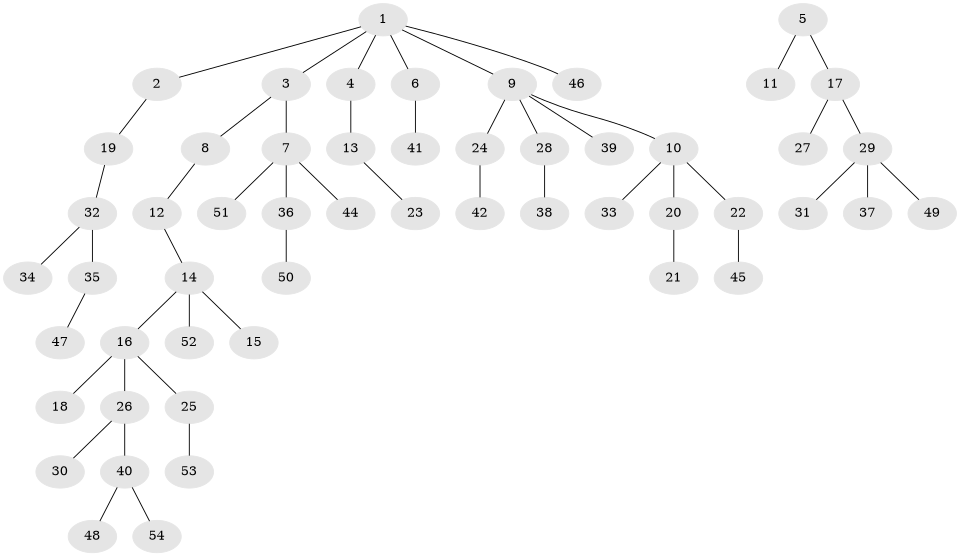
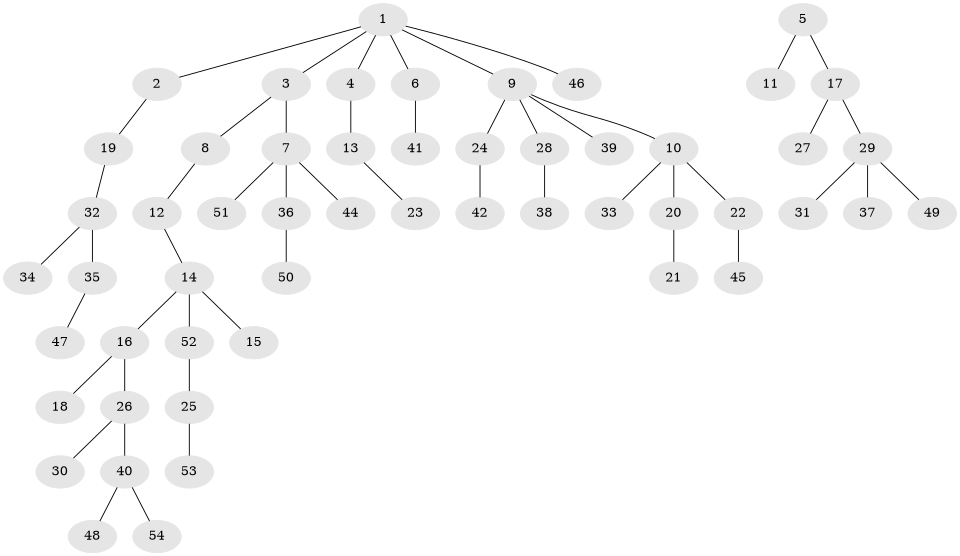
(157, 375) -> (189, 375)
